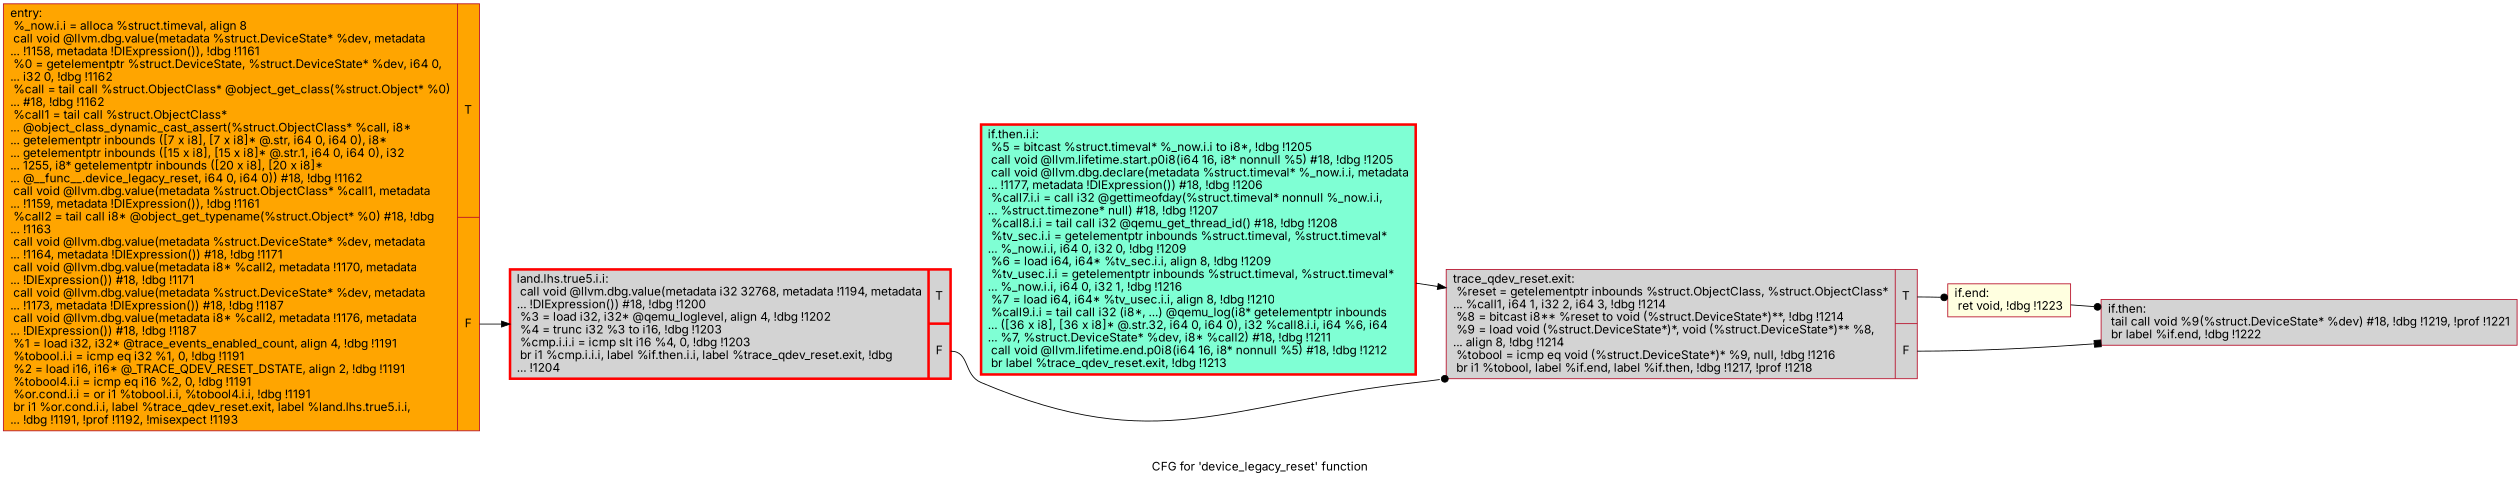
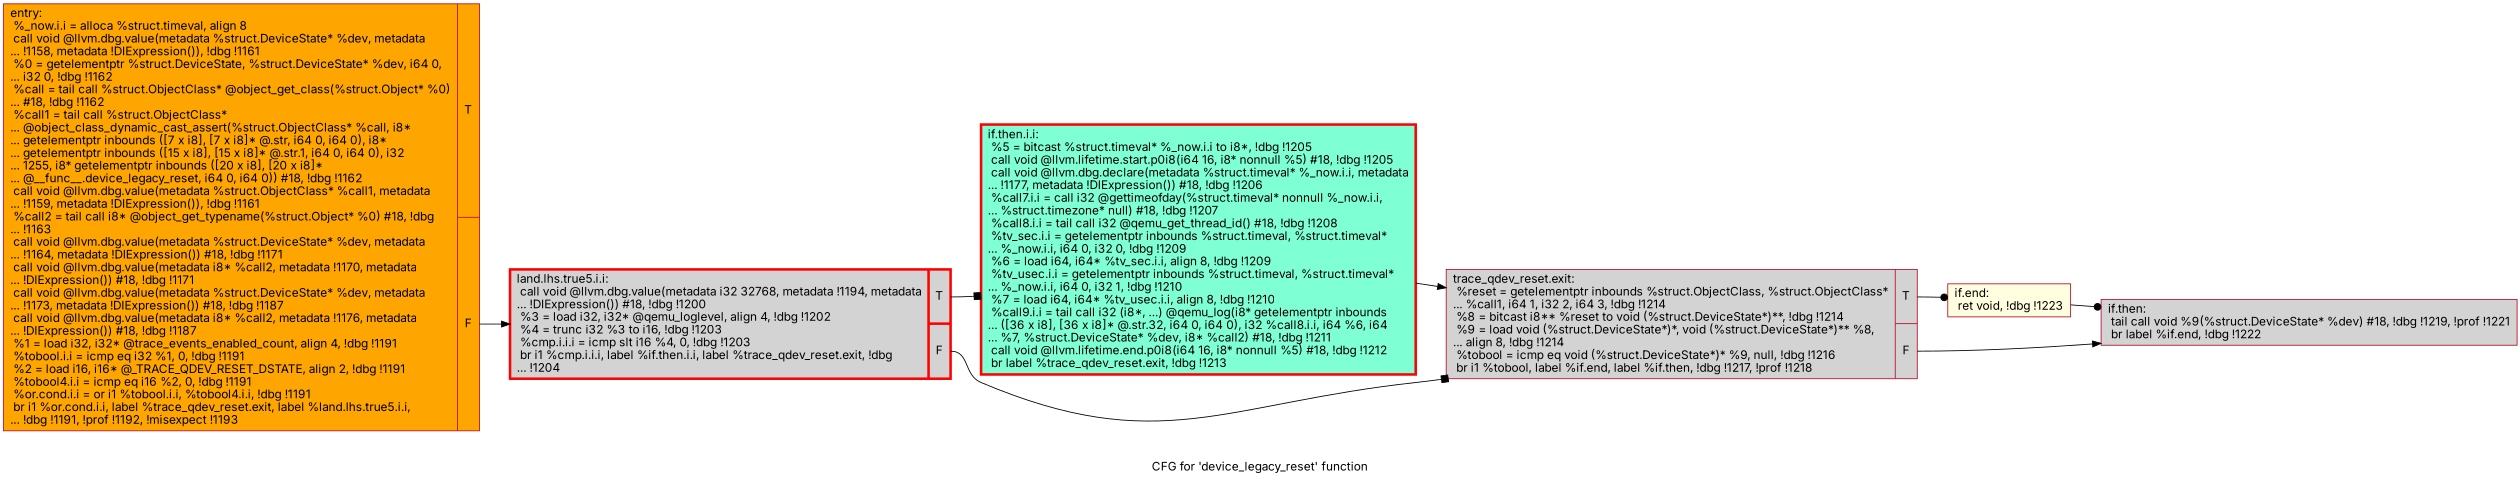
(1085, 287) -> (1085, 287)
none -> (961, 297)
(2005, 349) -> (2005, 349)
(1186, 419) -> (1186, 419)
